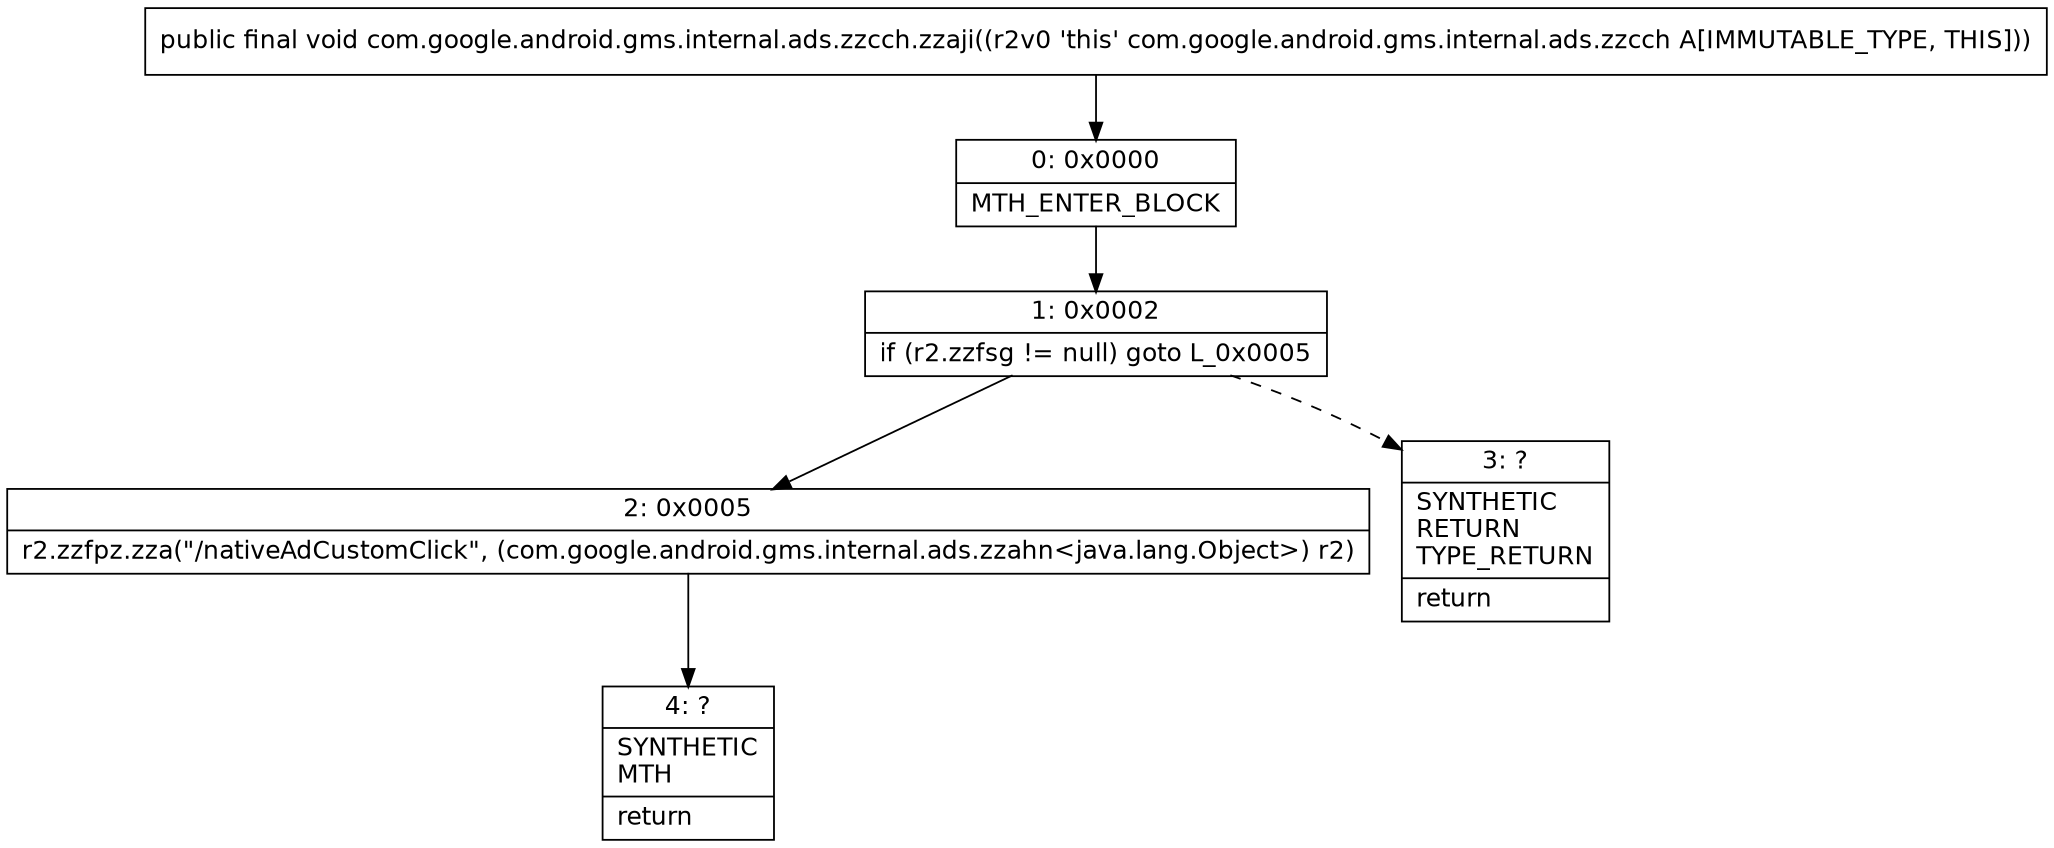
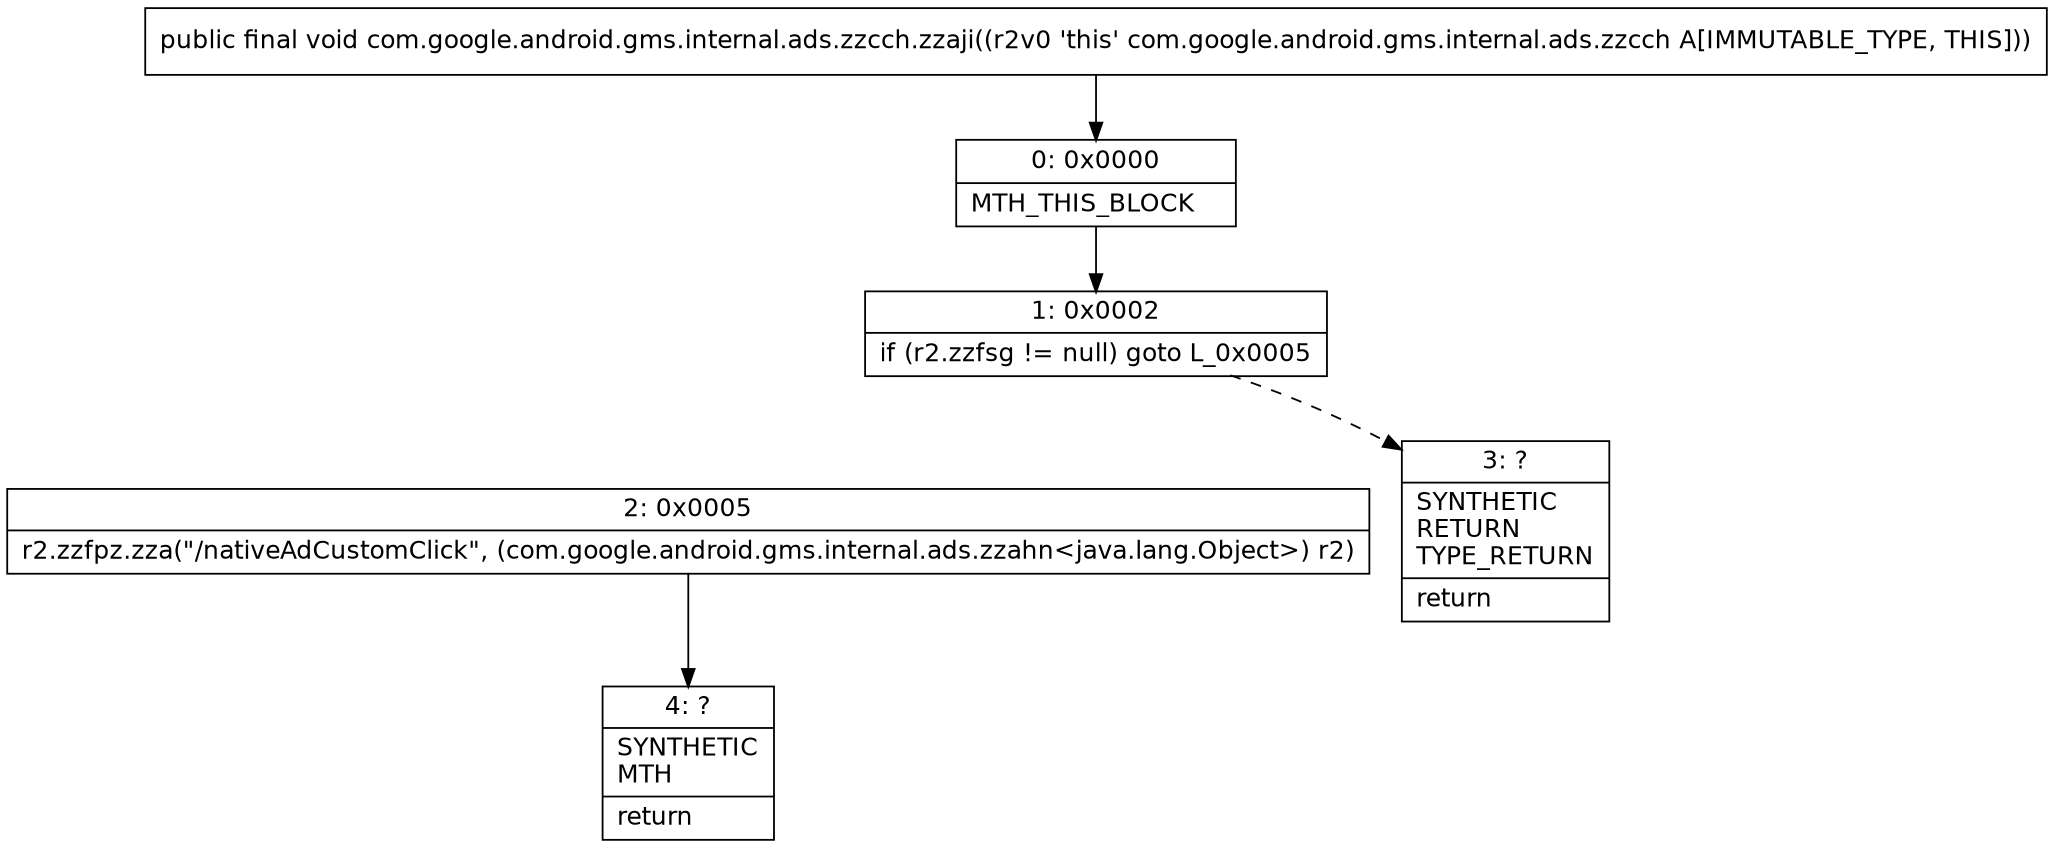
(1096, 204) -> (1082, 204)
(901, 428) -> none
